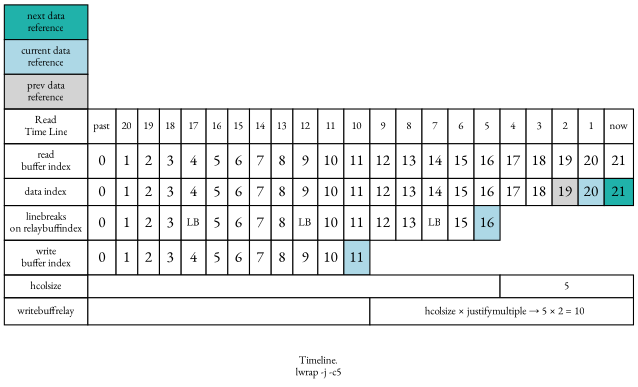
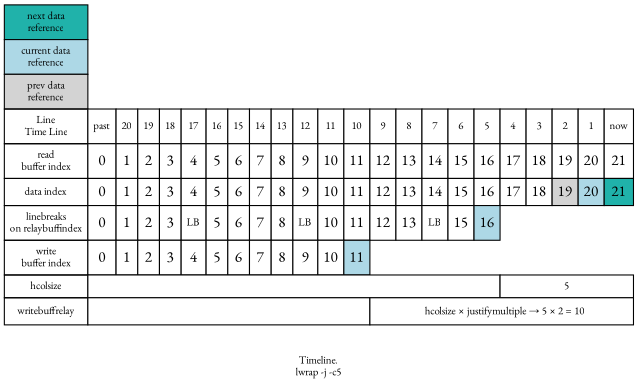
(46, 120) -> (46, 120)
